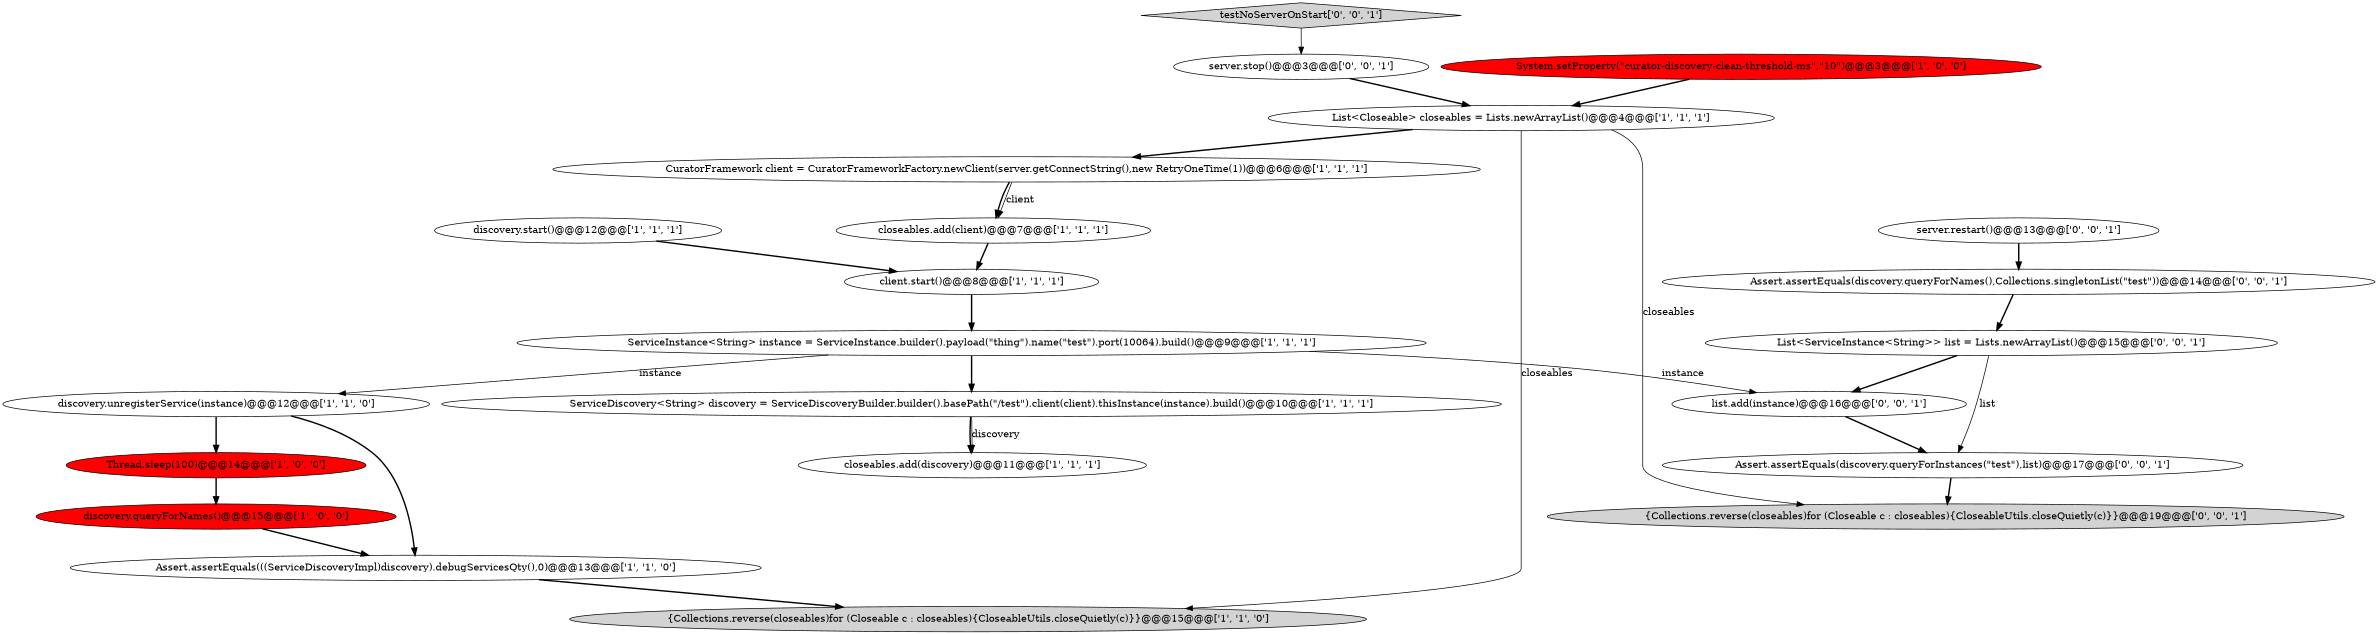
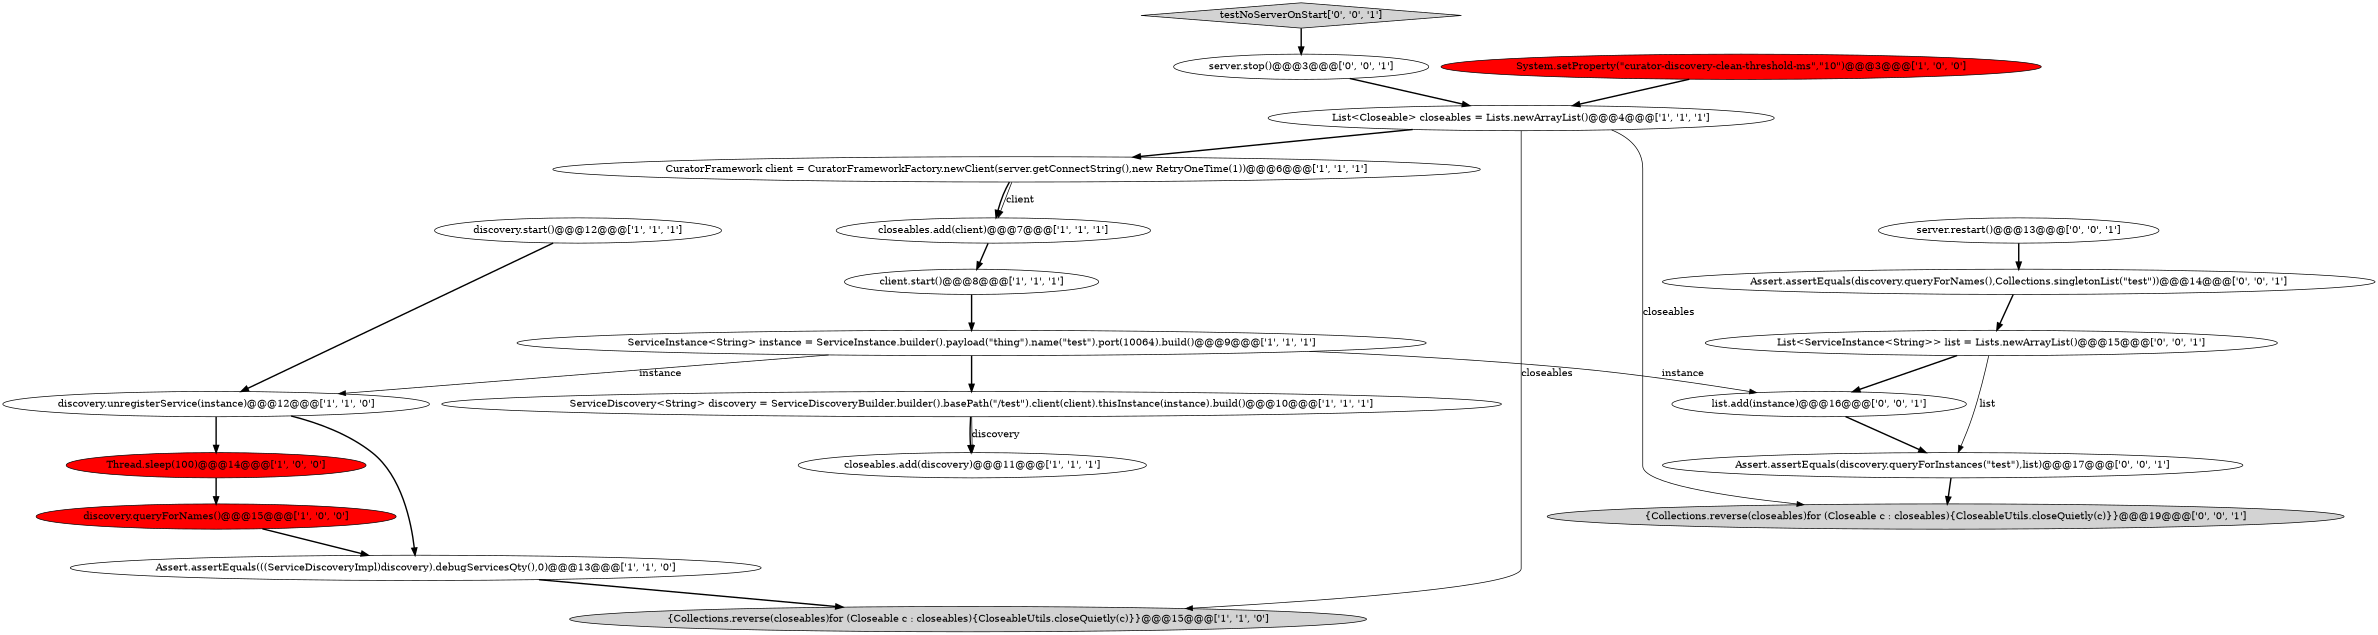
(1301, 38) -> (1301, 38)
(773, 256) -> (400, 316)
